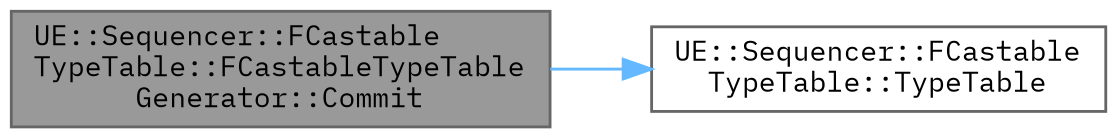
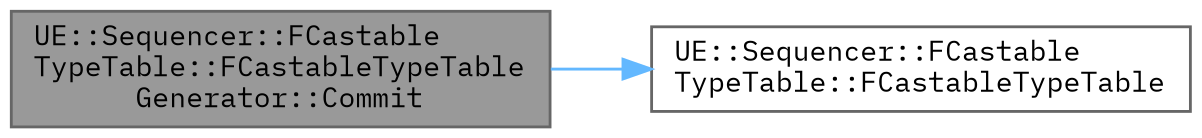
(879, 69) -> (921, 69)
